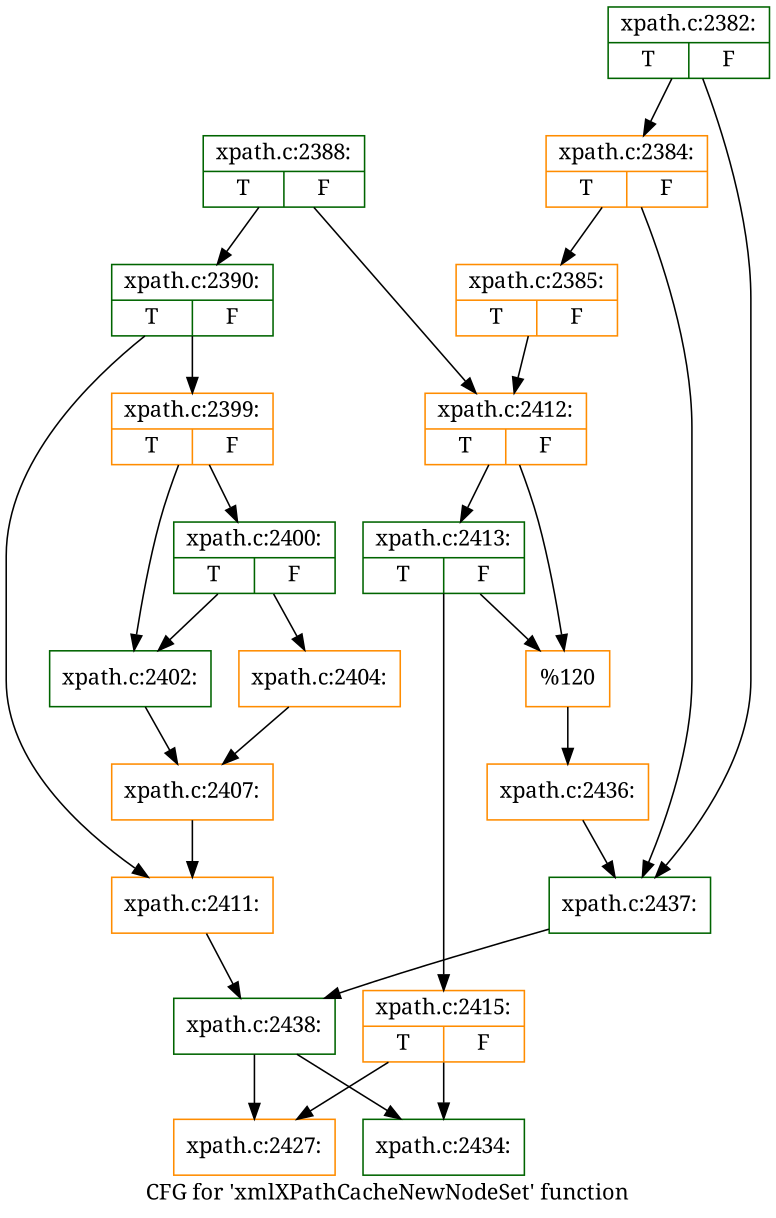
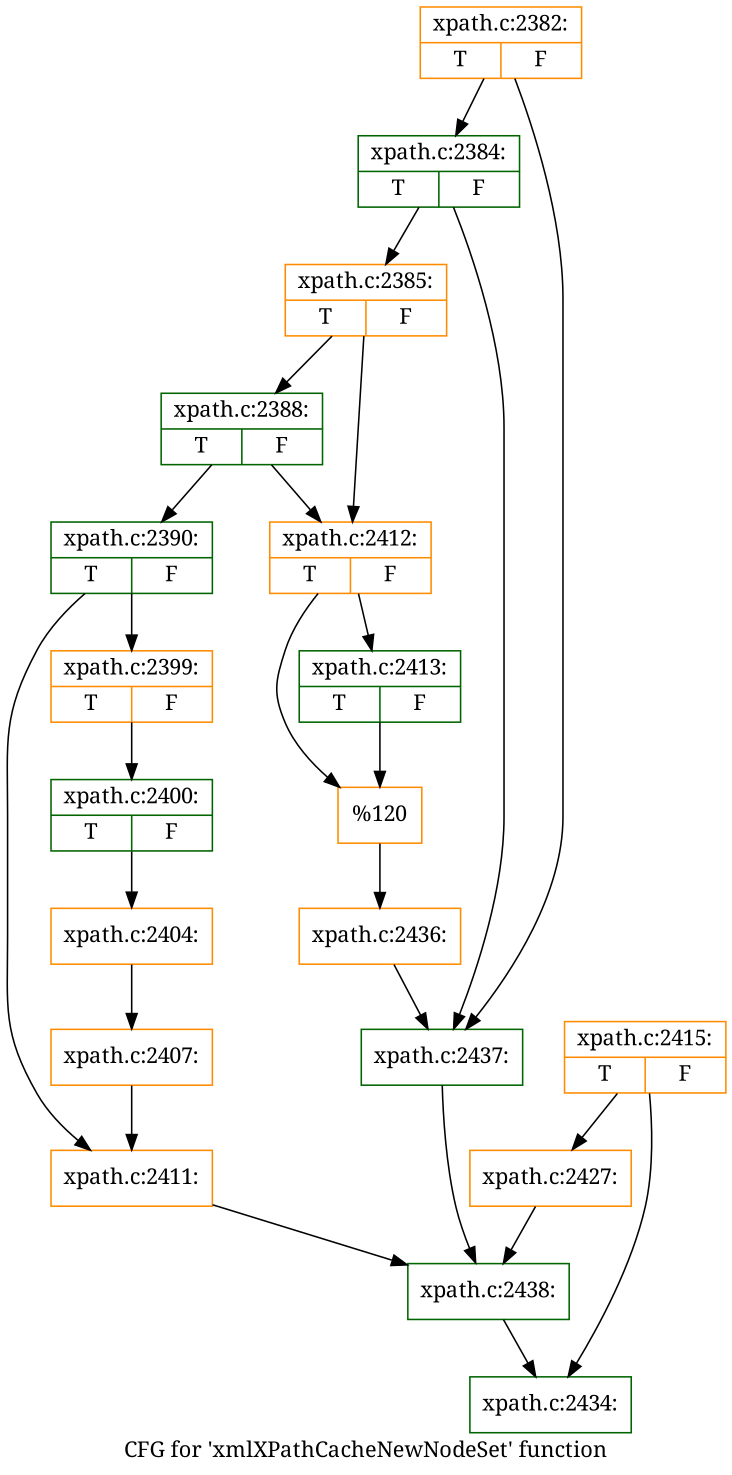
(689, 43) -> (501, 43)
(627, 171) -> (439, 171)
none -> (309, 359)
(130, 679) -> none
(444, 784) -> none
(254, 1079) -> (523, 1228)
